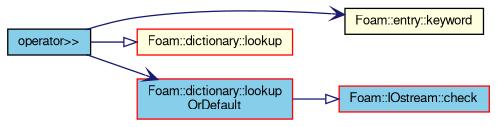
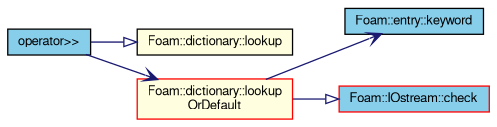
(208, 12) -> (318, 59)
(414, 21) -> (414, 21)
(215, 42) -> (215, 42)
(215, 99) -> (215, 99)
